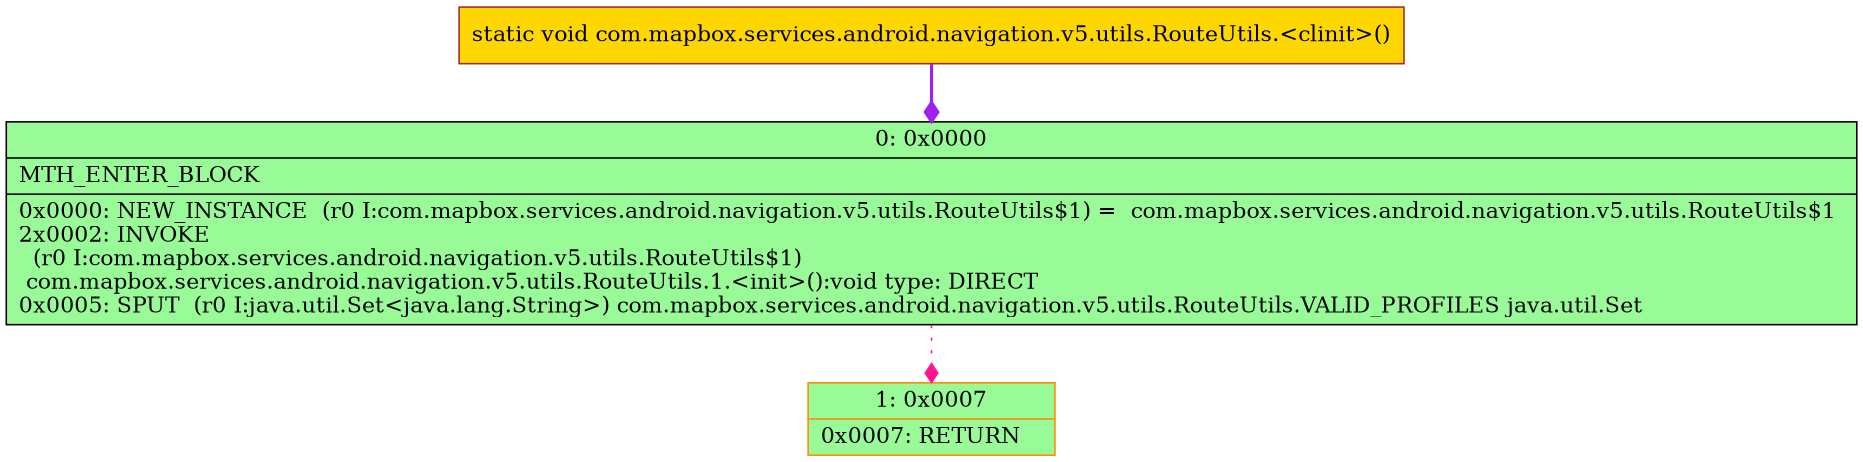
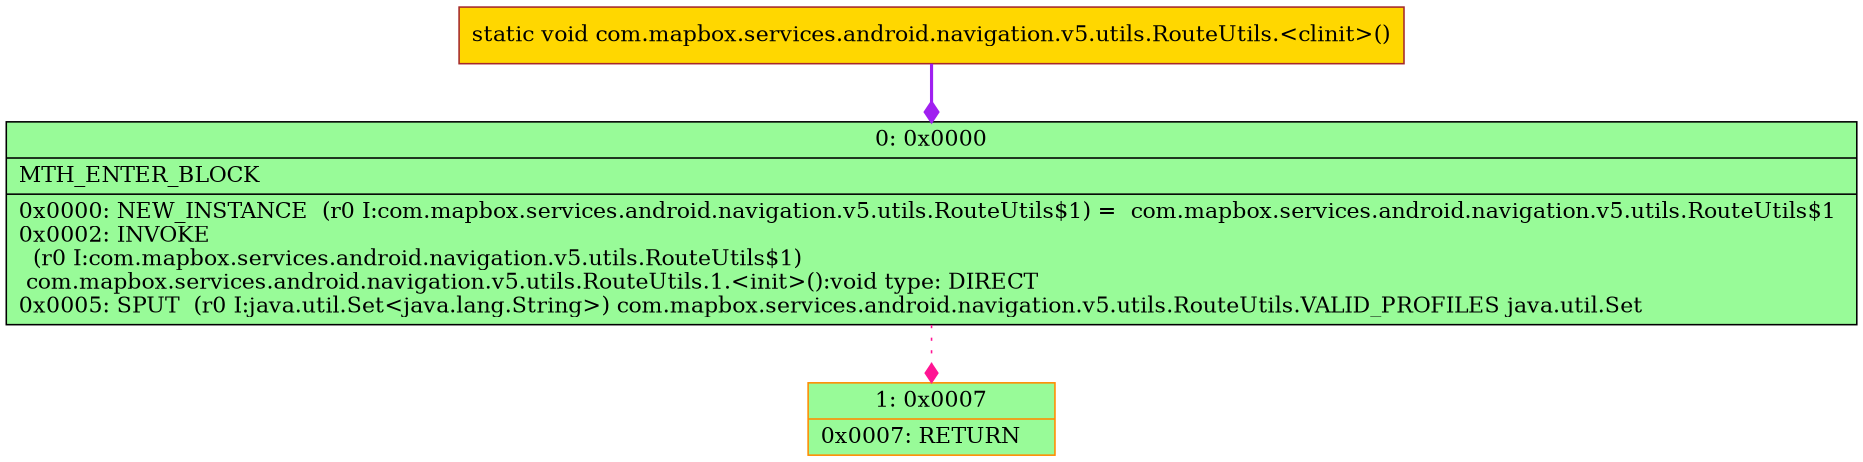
(122, 235) -> (122, 235)
